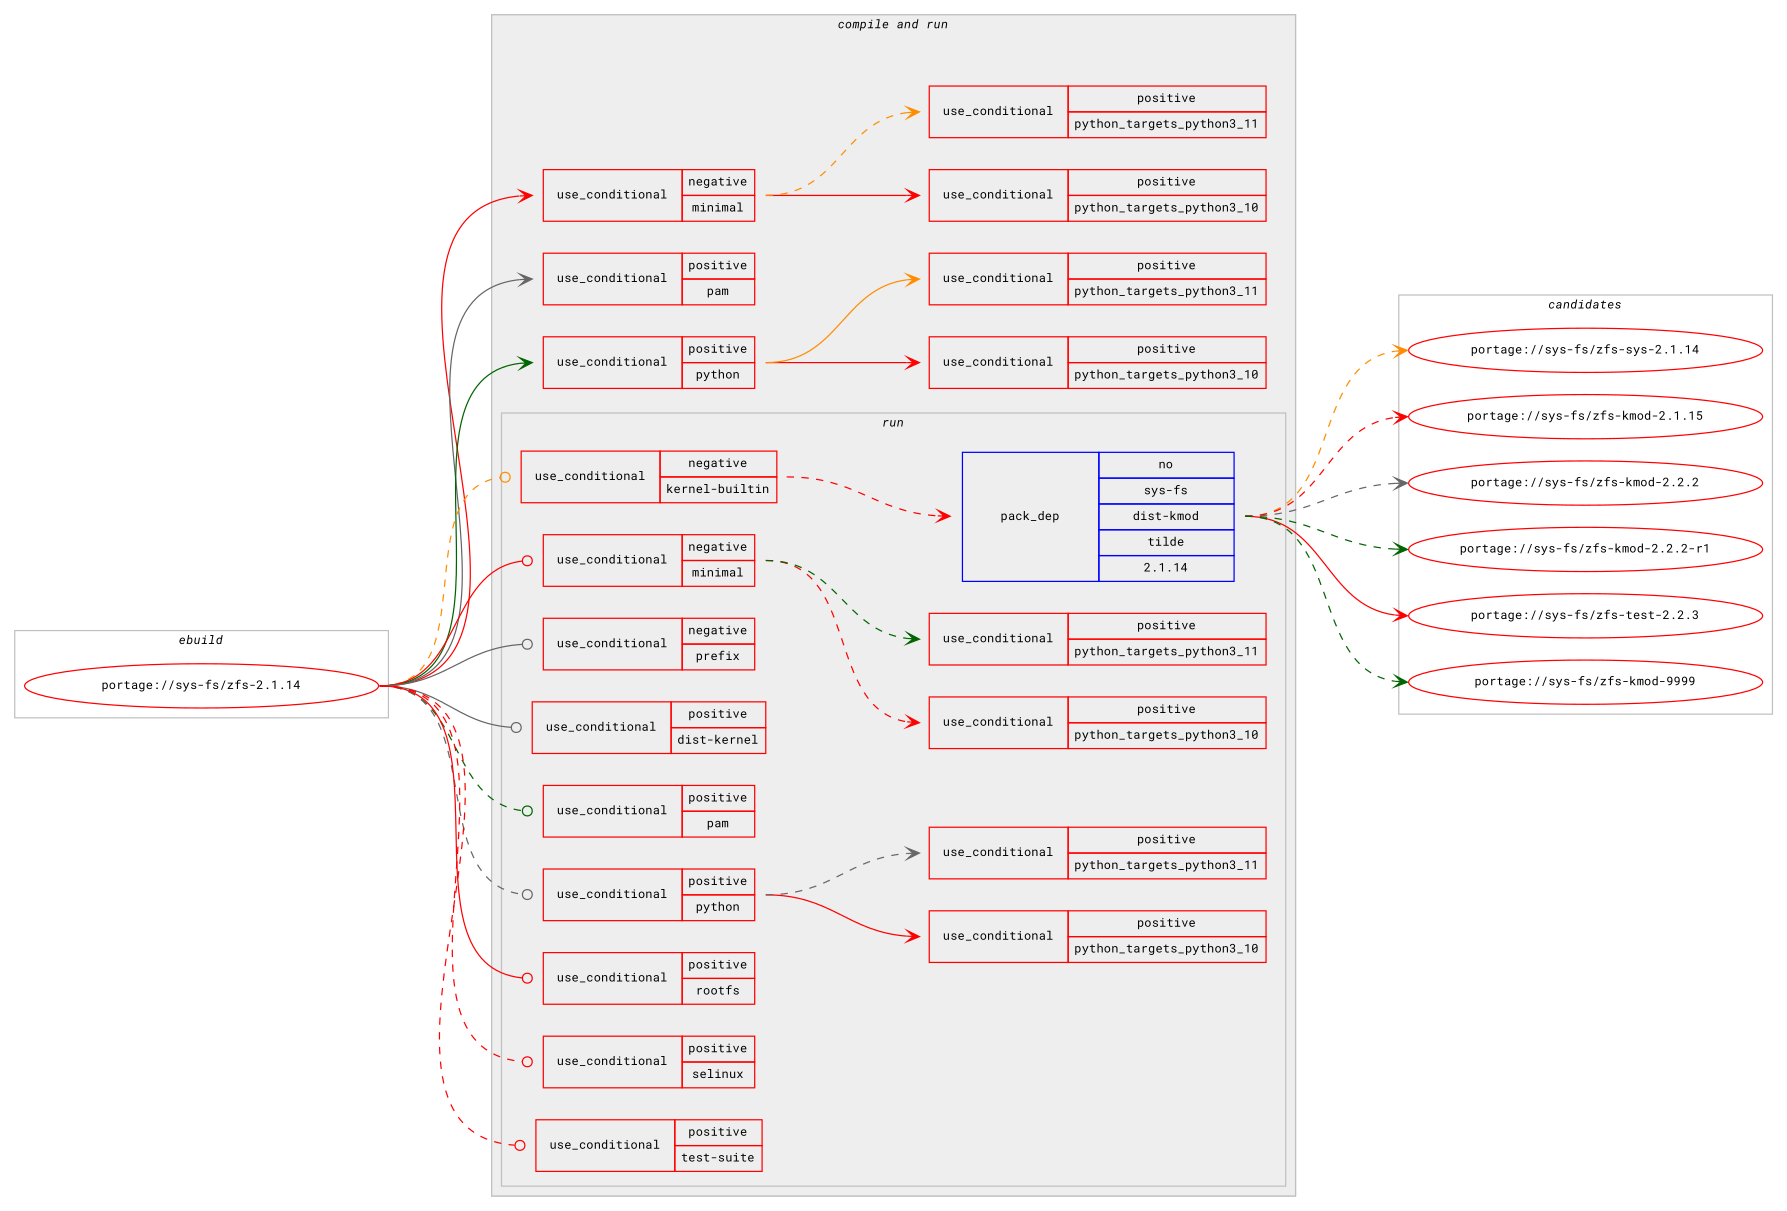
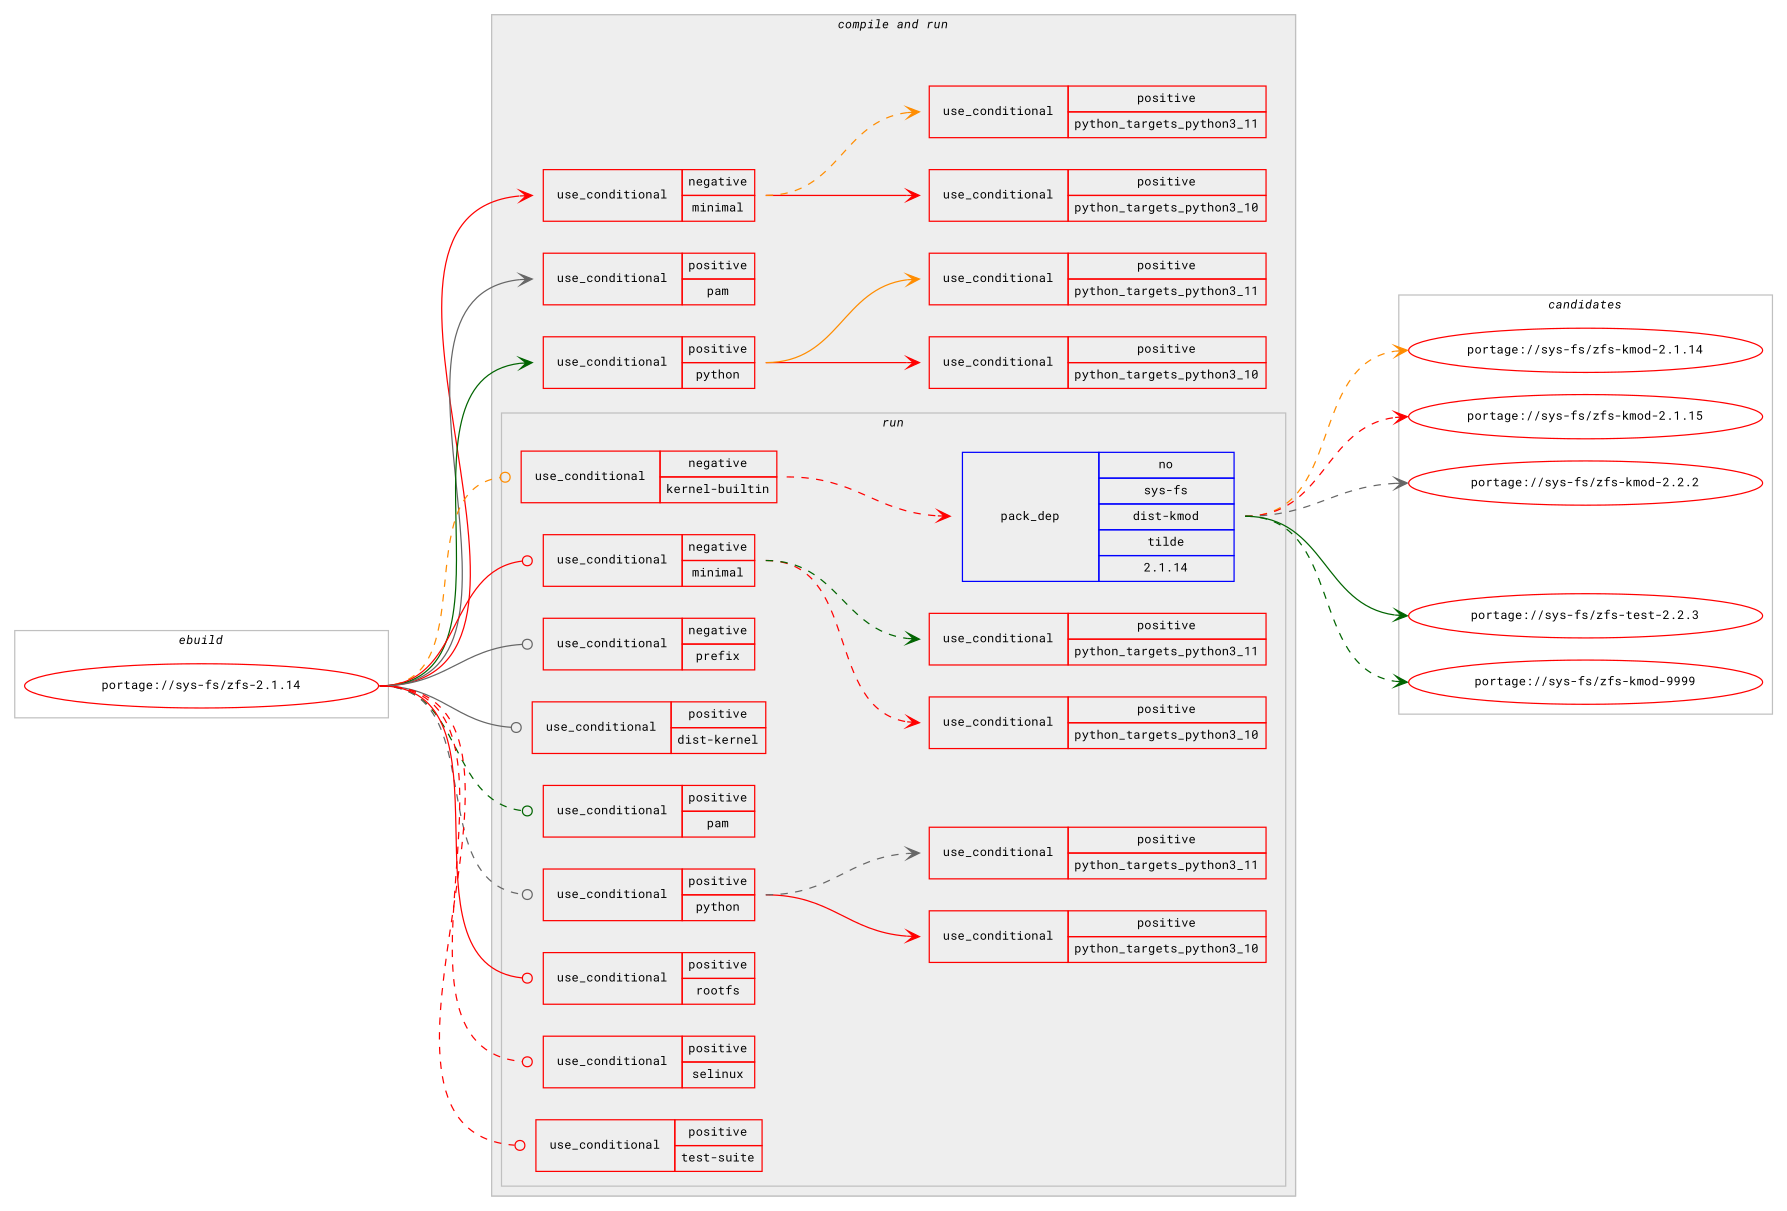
(1586, 350) -> (1586, 350)
(1586, 549) -> none
(1322, 561) -> (1322, 561)
